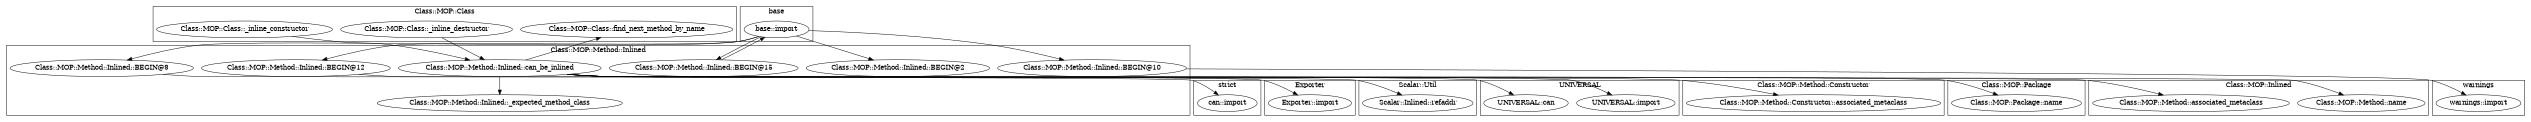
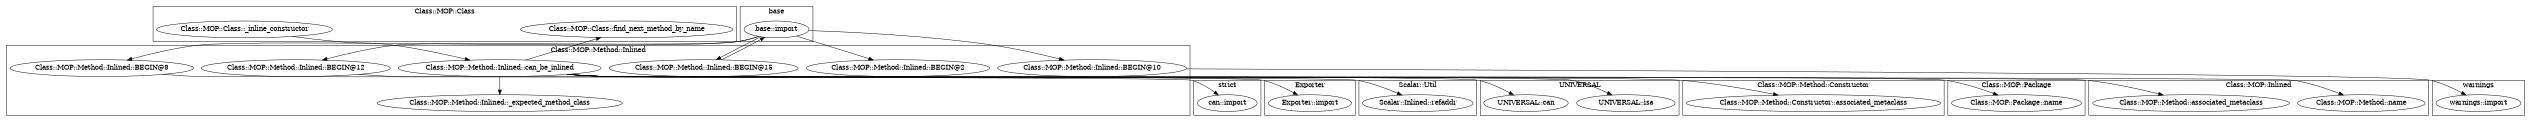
(427, 29) -> none
(1626, 103) -> (1626, 103)
